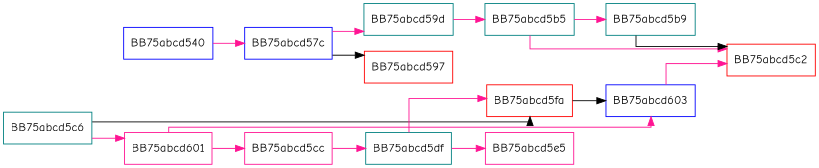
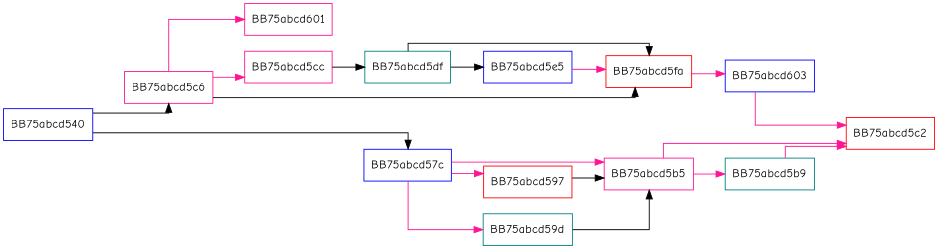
(465, 19) -> (626, 230)
(530, 19) -> (649, 174)
(224, 43) -> (254, 133)
(672, 47) -> (806, 146)
(344, 55) -> (463, 174)
none -> (584, 69)
(427, 98) -> (526, 43)
(585, 101) -> (704, 74)
none -> (131, 113)
(396, 127) -> none
(48, 128) -> (169, 87)
(224, 148) -> (224, 77)
(345, 148) -> (344, 67)
(464, 148) -> (463, 67)
(530, 148) -> (528, 67)
none -> (523, 162)
none -> (584, 178)
